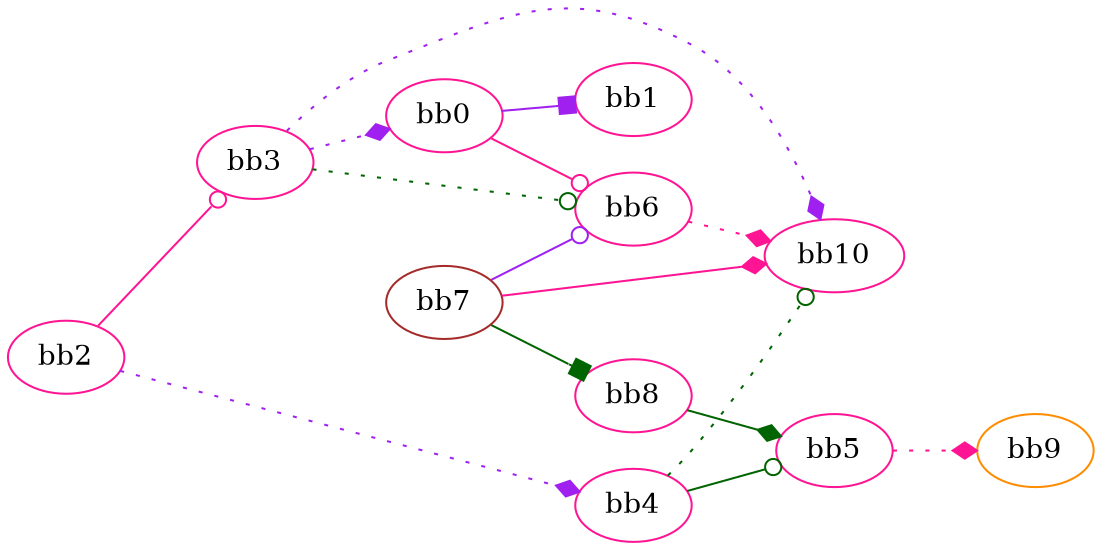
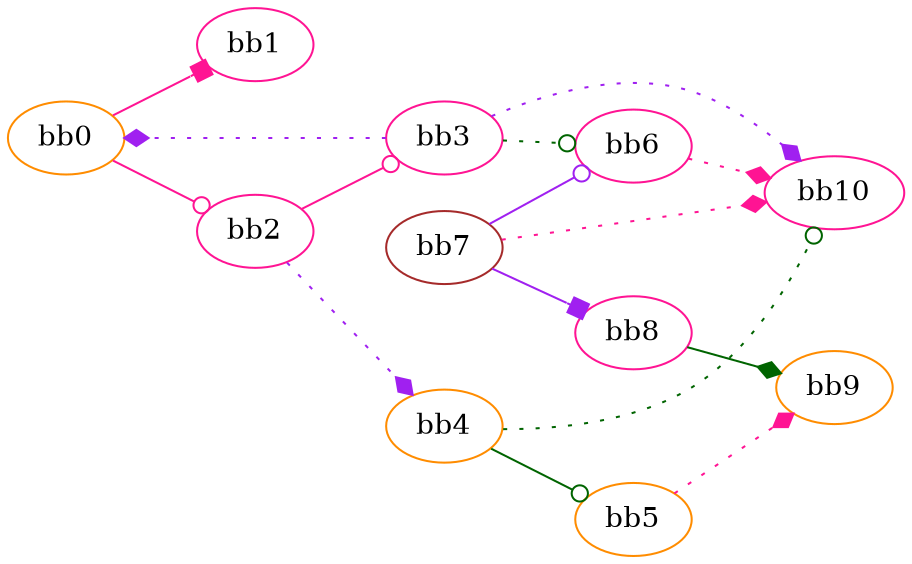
(528, 109) -> (152, 96)
(444, 116) -> (66, 138)
(532, 159) -> (153, 181)
(621, 281) -> (621, 223)
(530, 345) -> (529, 286)
(731, 422) -> (714, 355)
(834, 451) -> (633, 519)
(633, 505) -> (444, 426)
